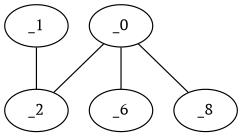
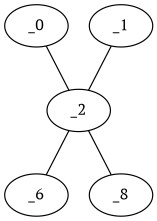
(121, 68) -> (58, 153)
(163, 68) -> (100, 153)
